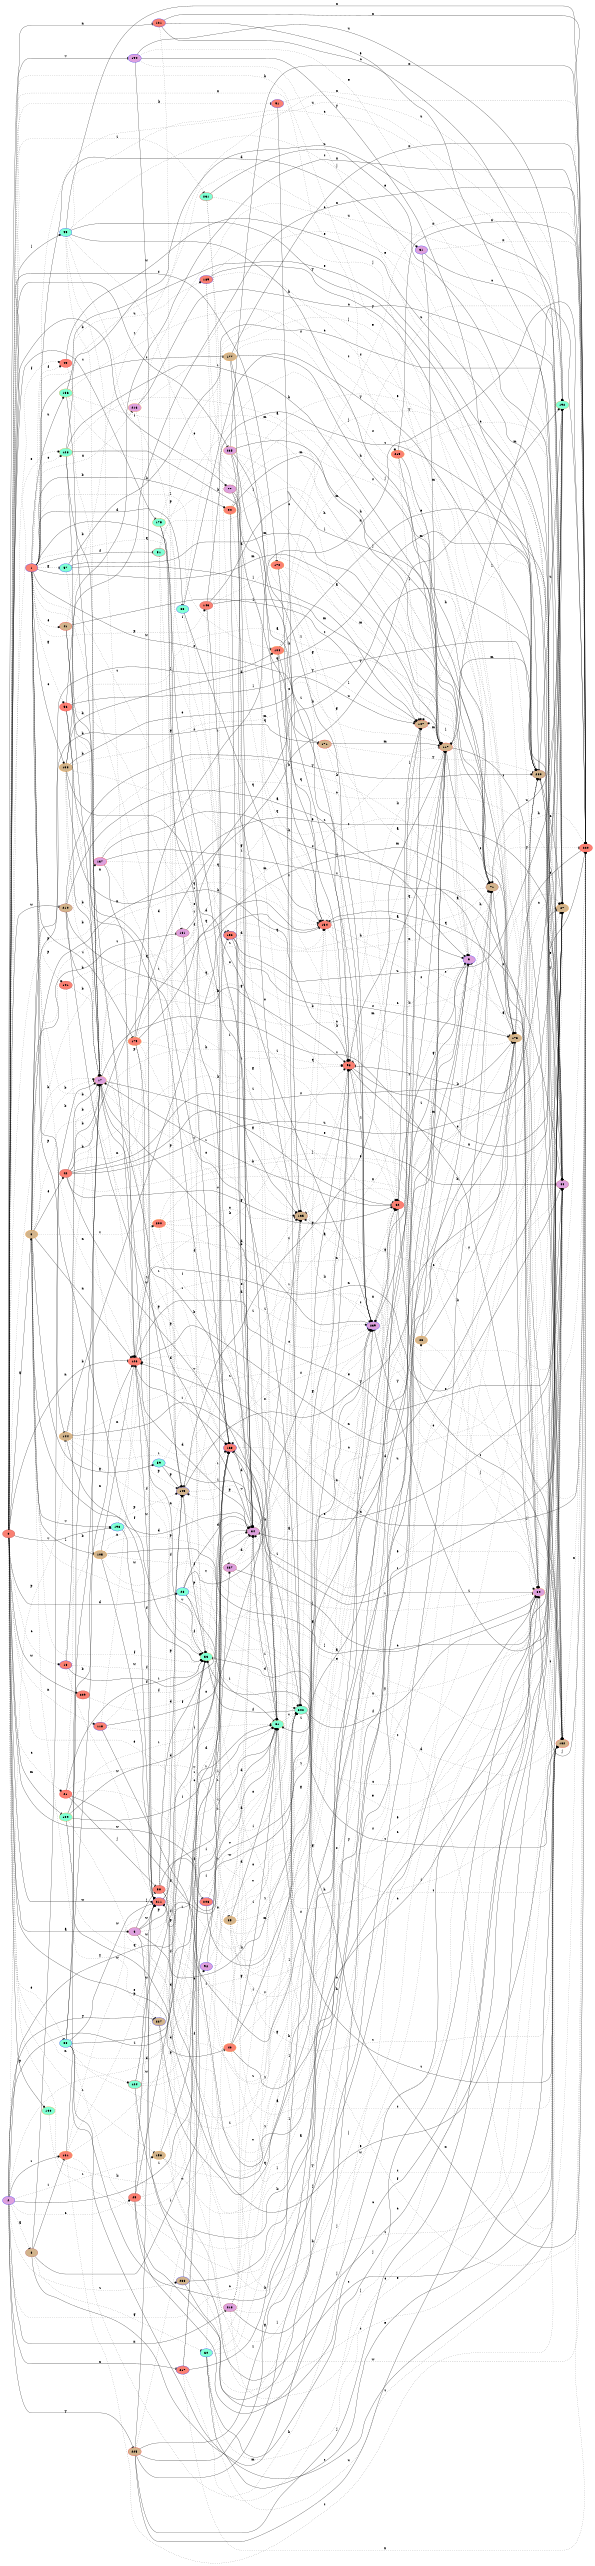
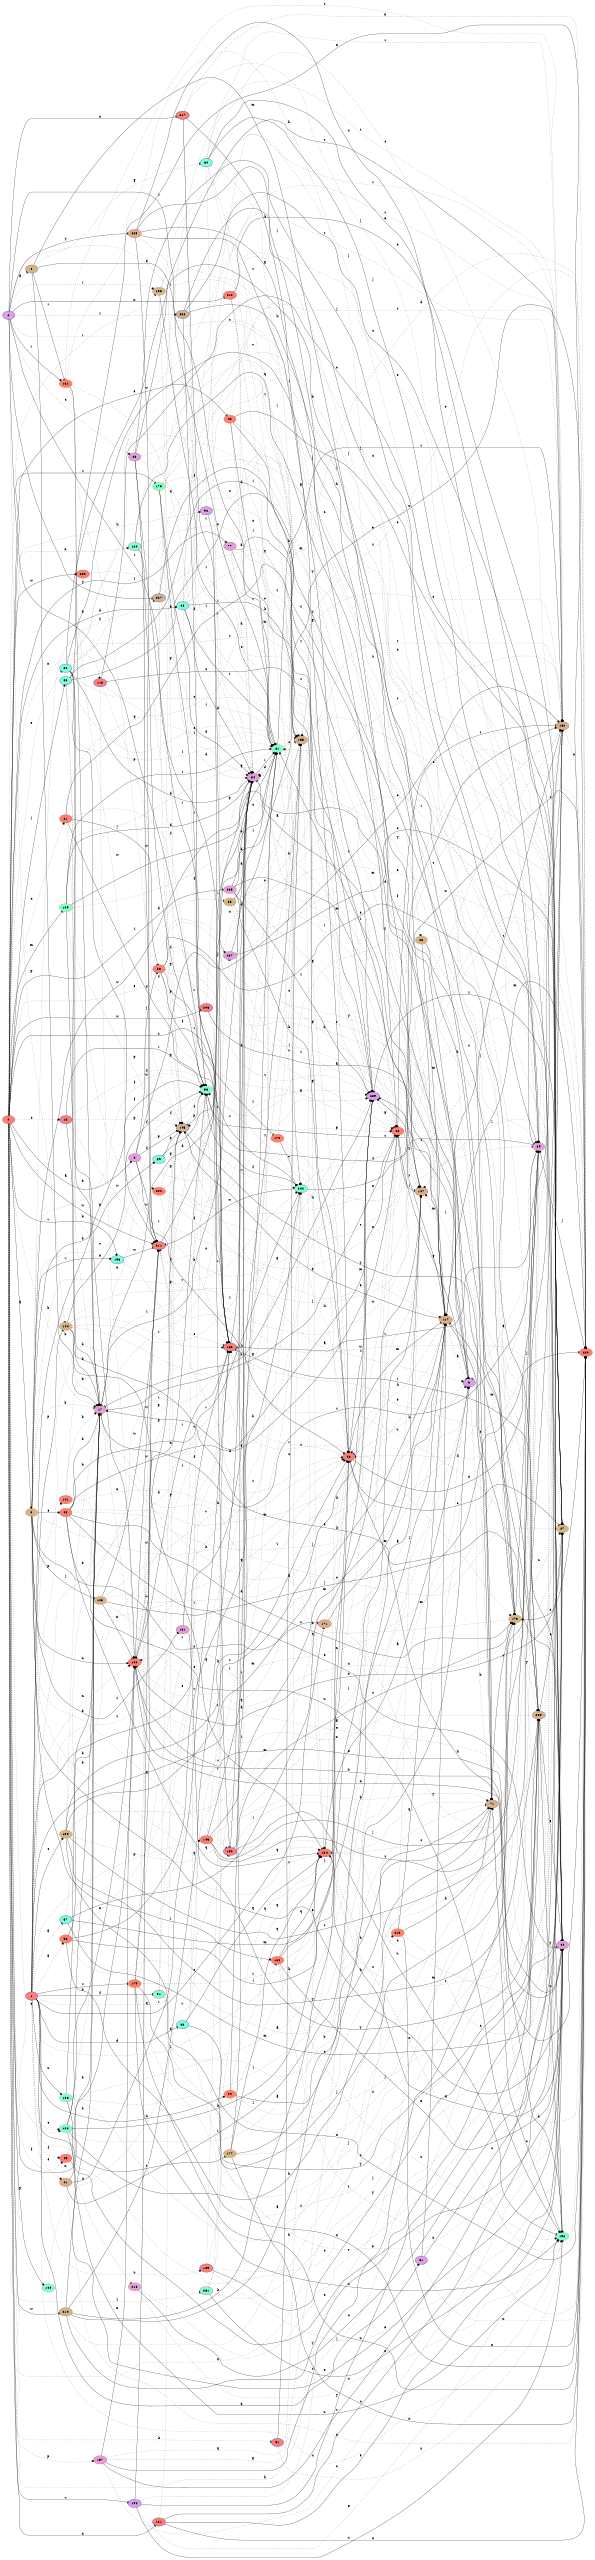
(243, 1551) -> (242, 876)
(447, 2178) -> (415, 626)
(135, 2198) -> (135, 457)
(230, 2308) -> (230, 295)
